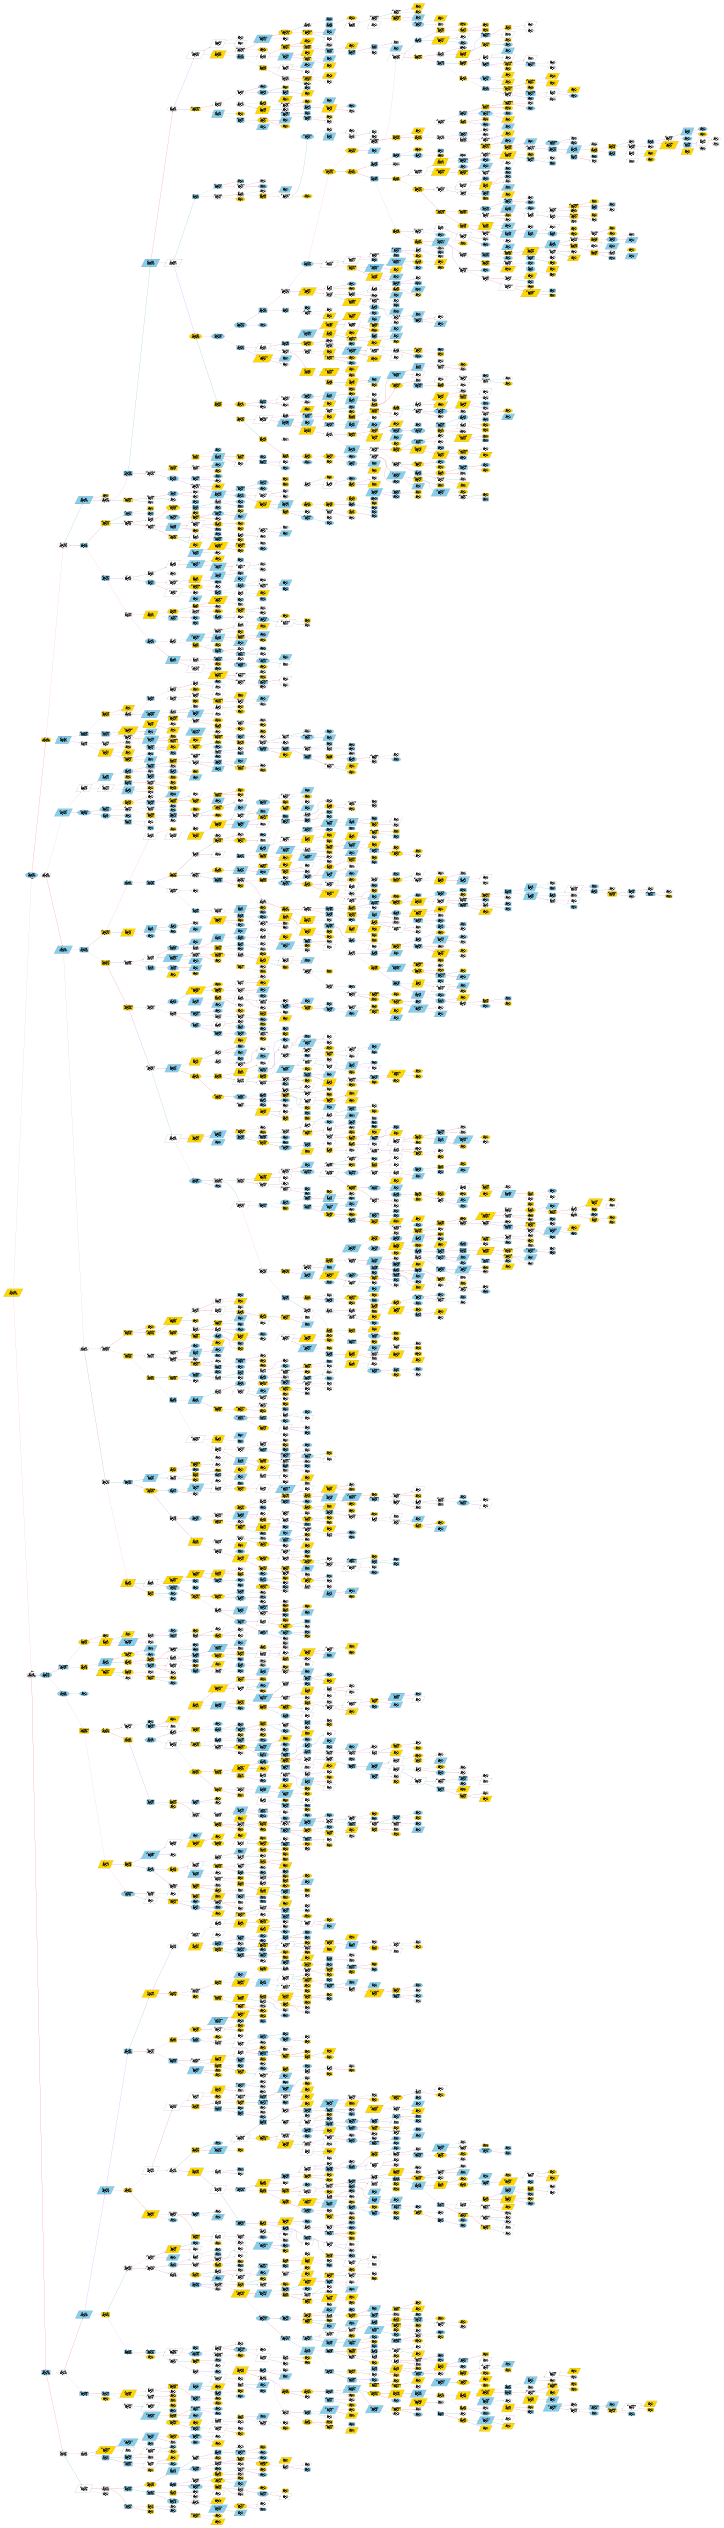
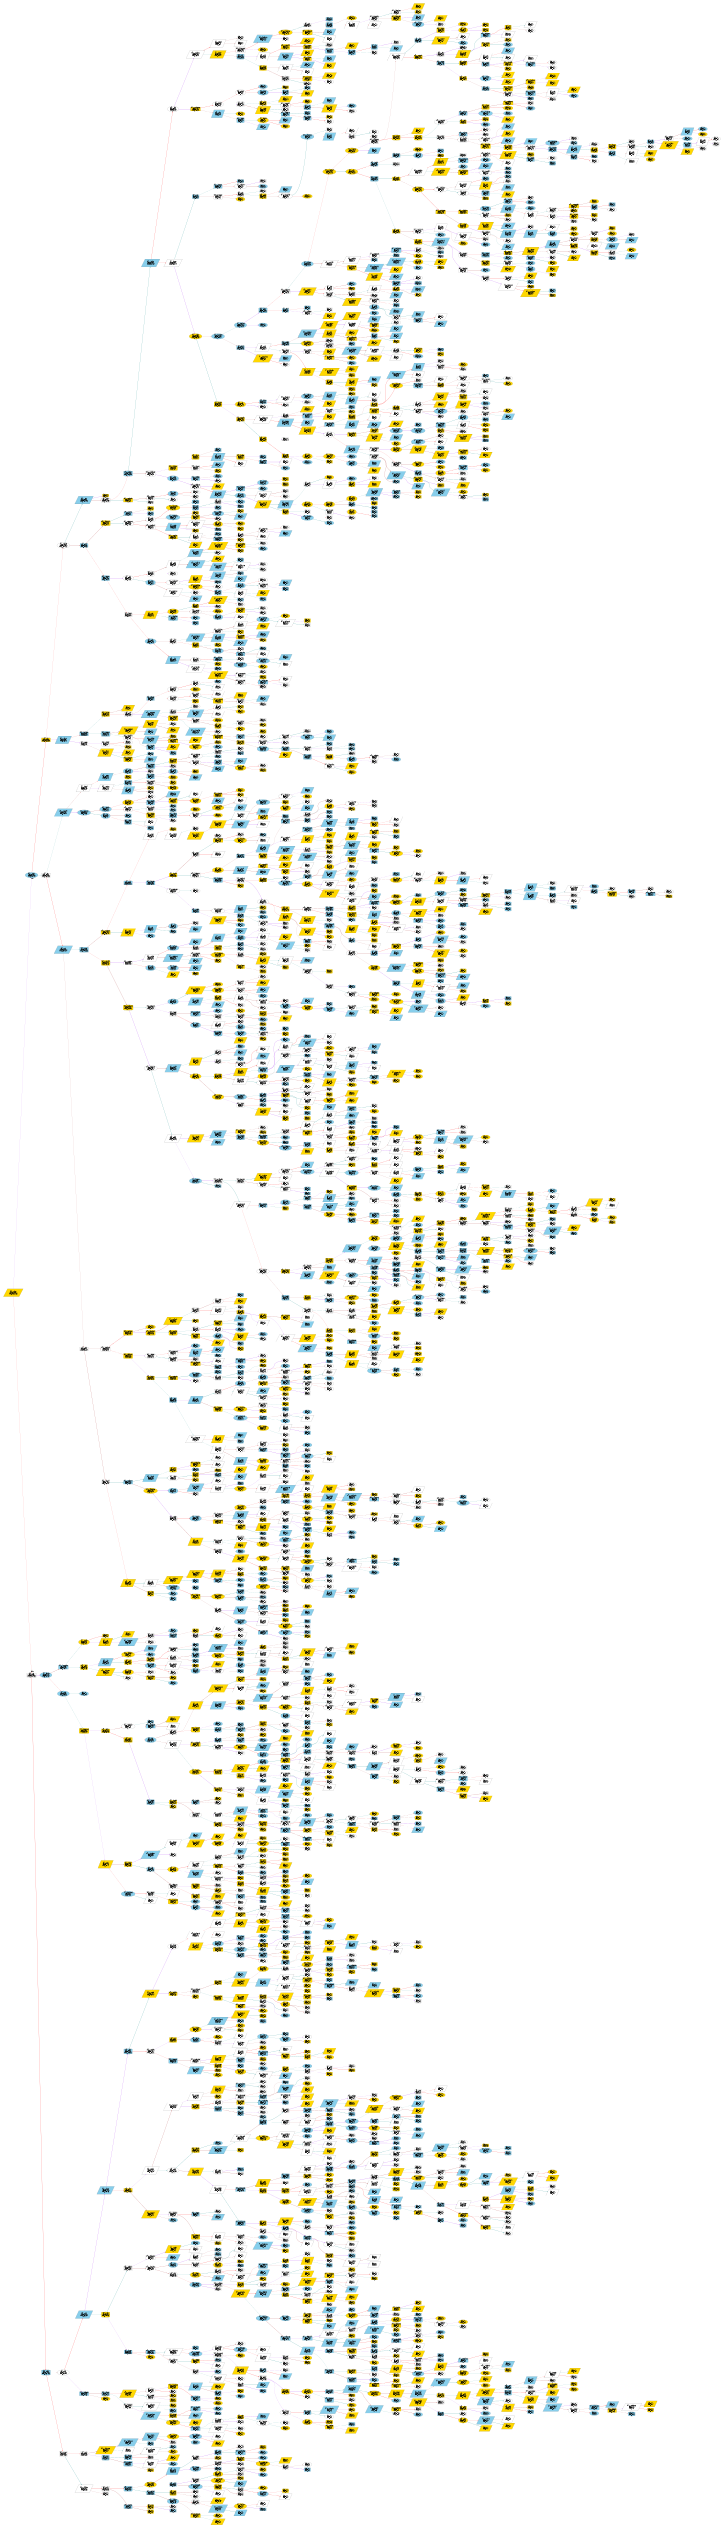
(307, 1530) -> (307, 1530)
